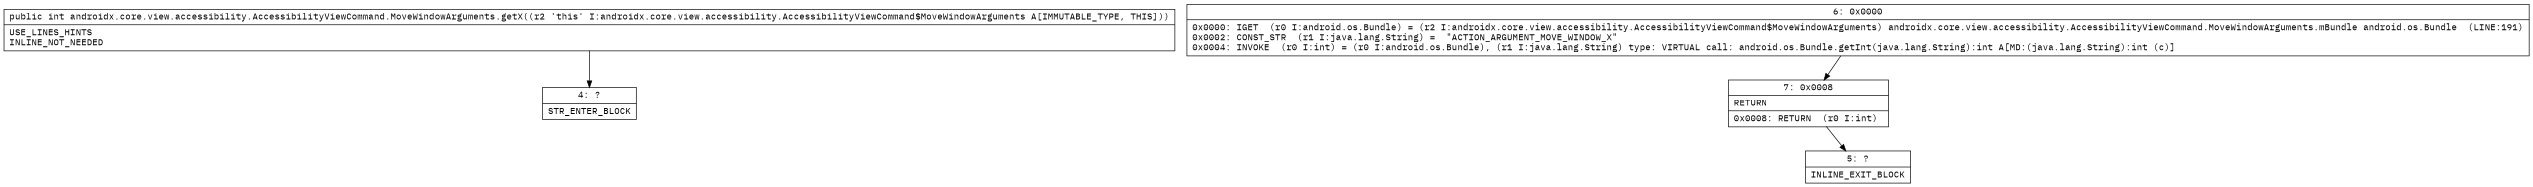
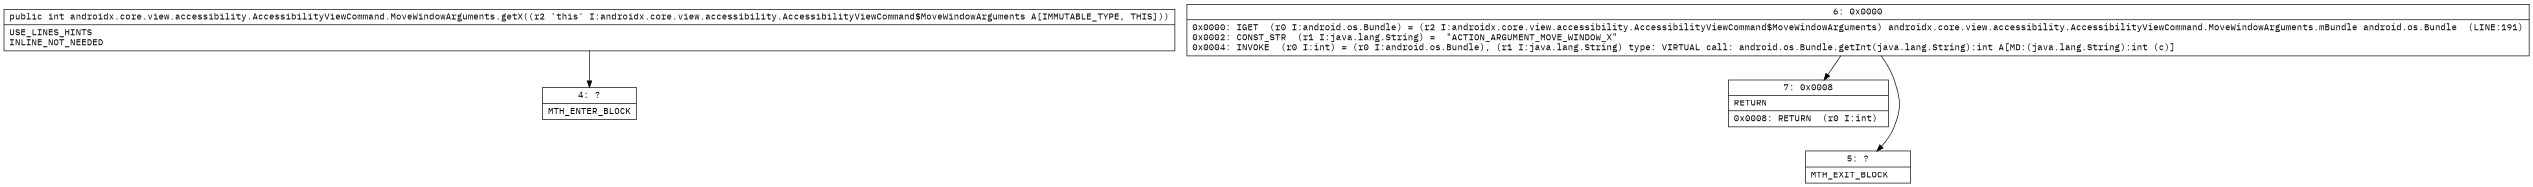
(589, 111) -> (589, 111)
(1834, 136) -> (1899, 101)
(1858, 175) -> (1850, 175)
